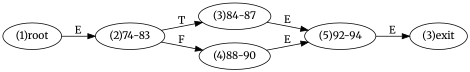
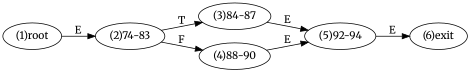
(439, 36) -> (439, 36)
